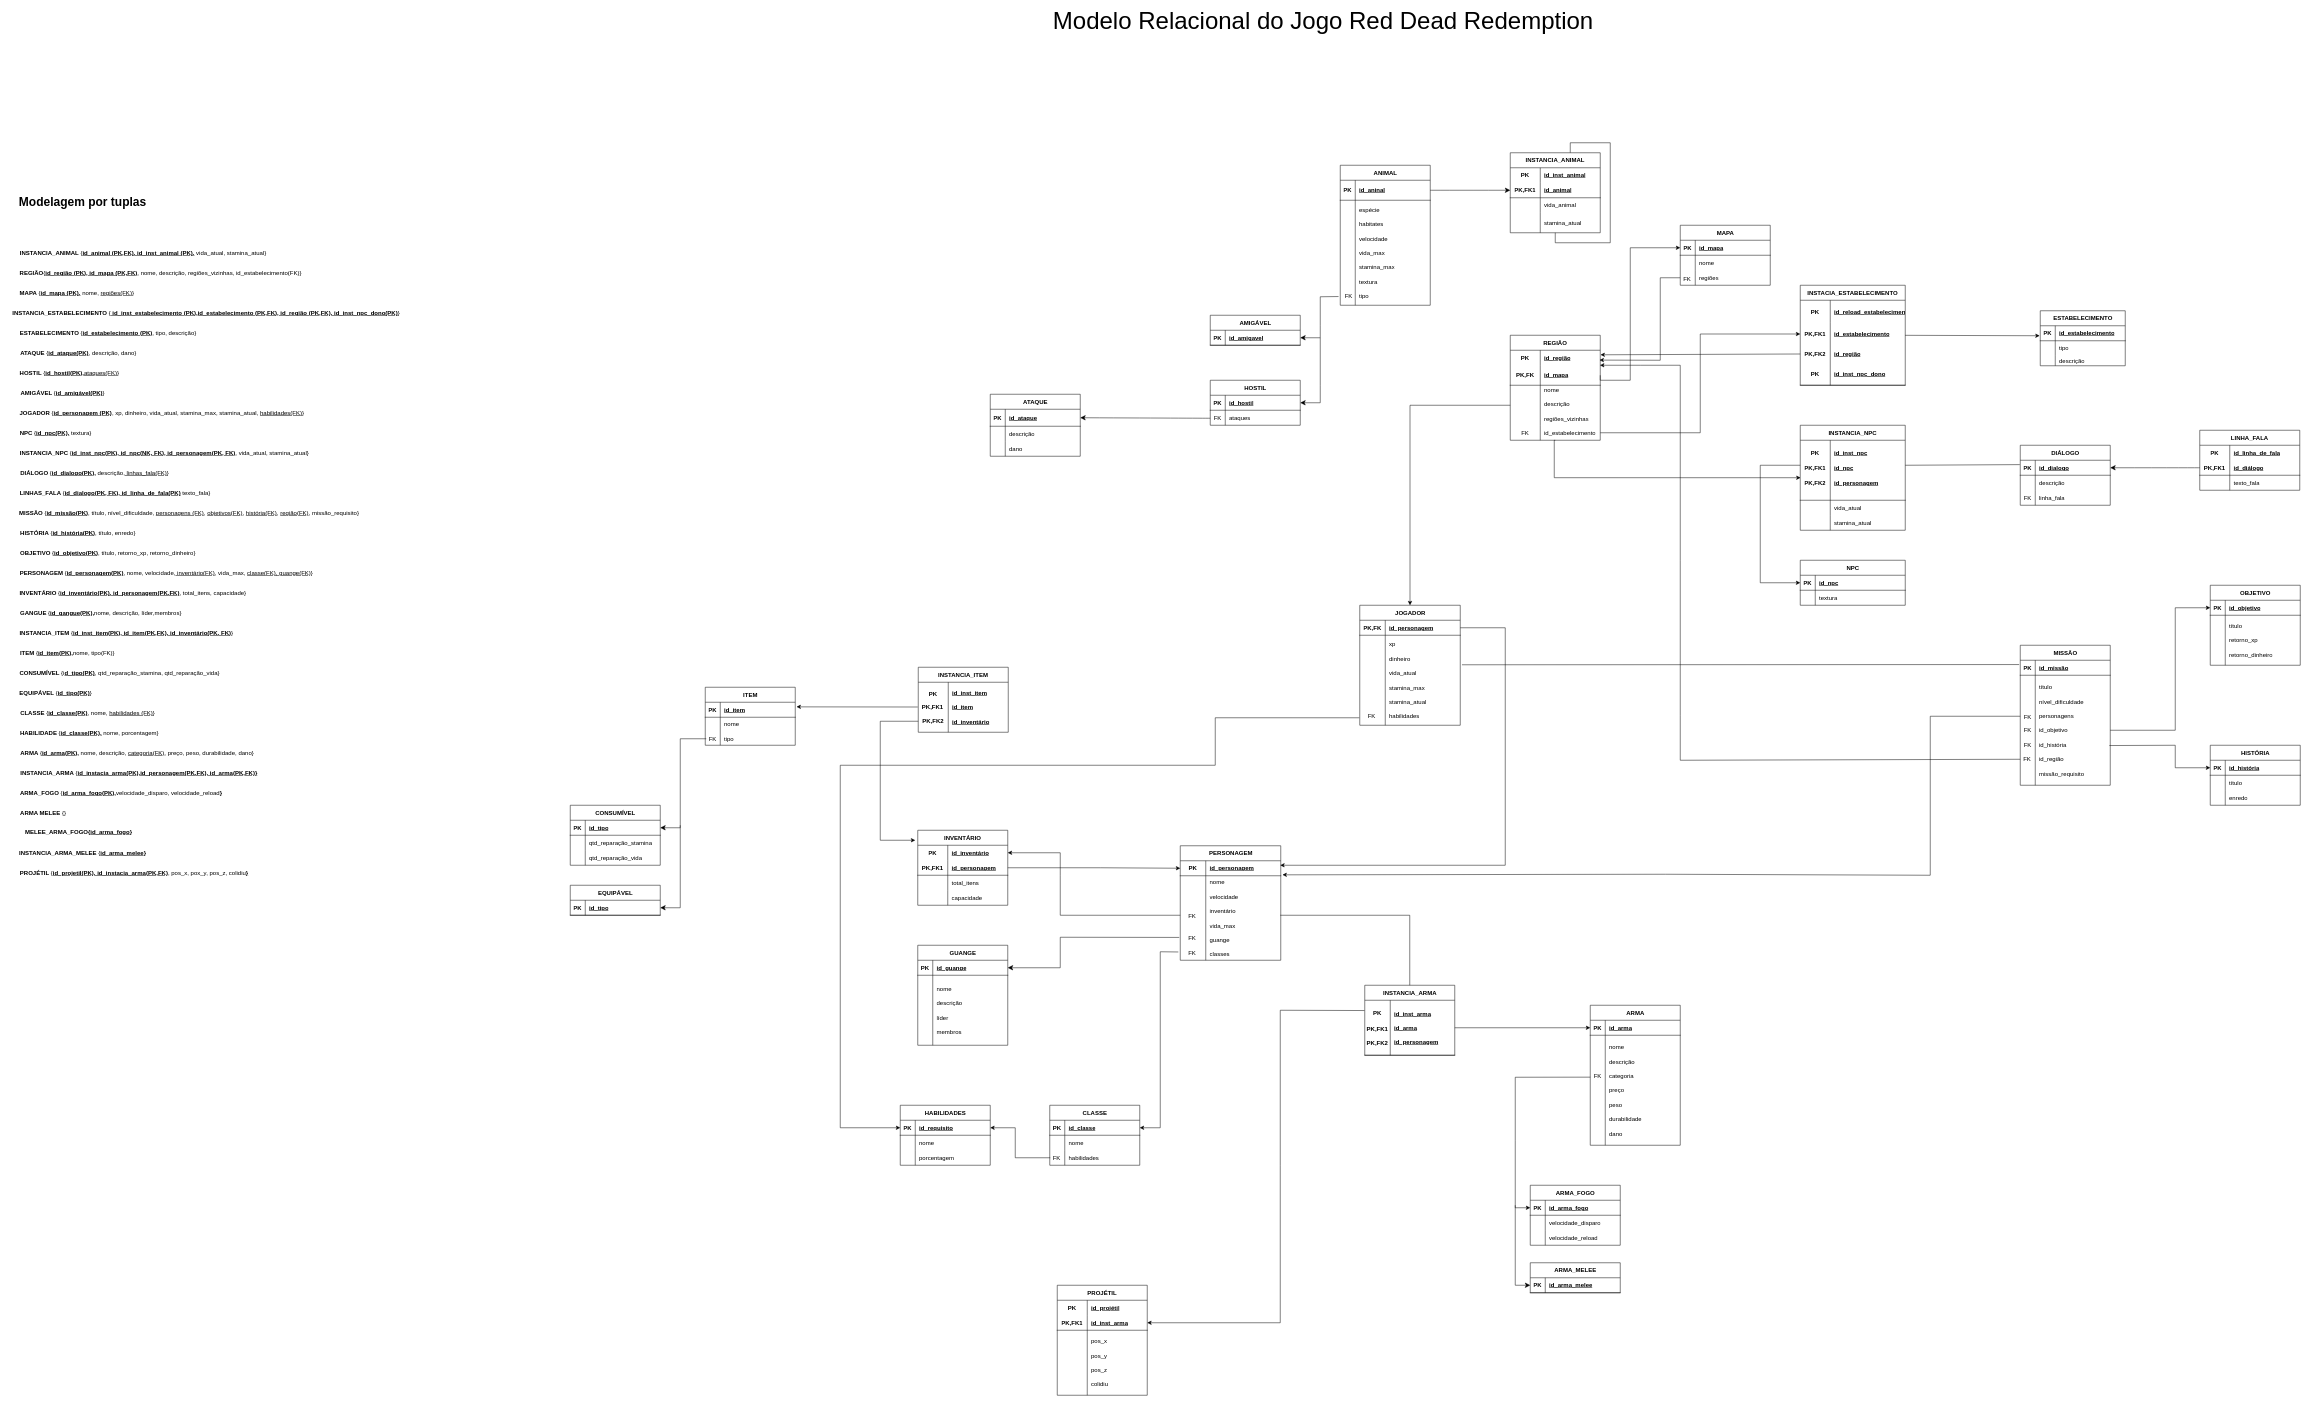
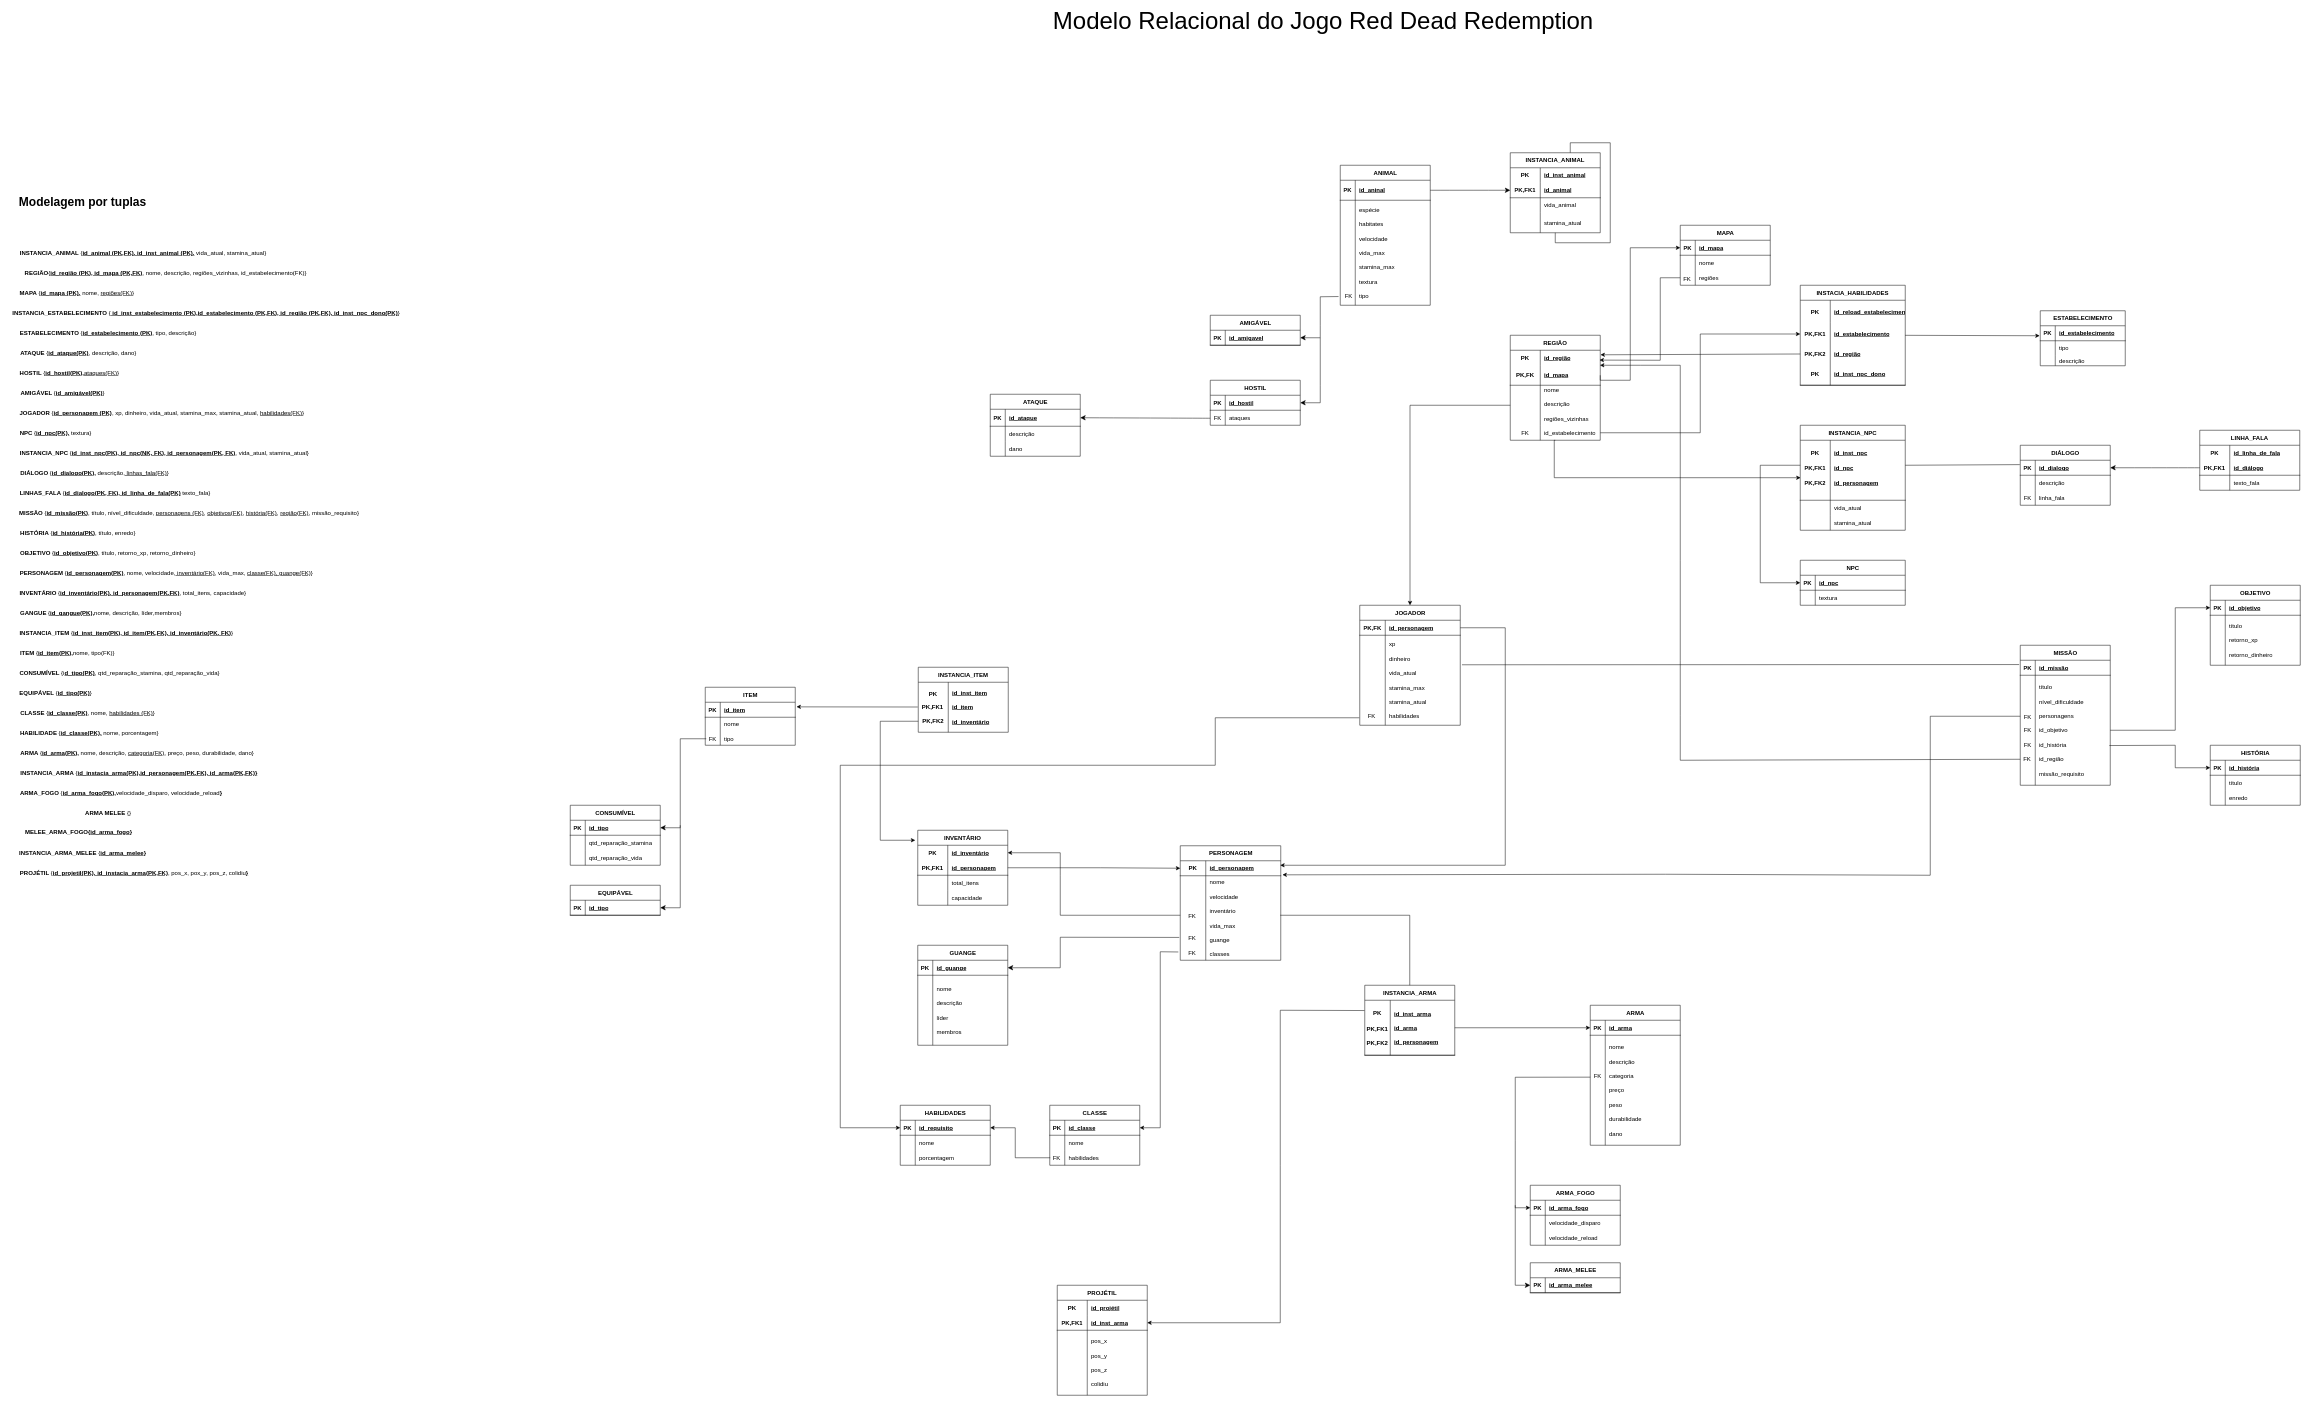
(161, 273) -> (166, 273)
(1853, 293) -> (1853, 293)
(43, 813) -> (108, 813)
